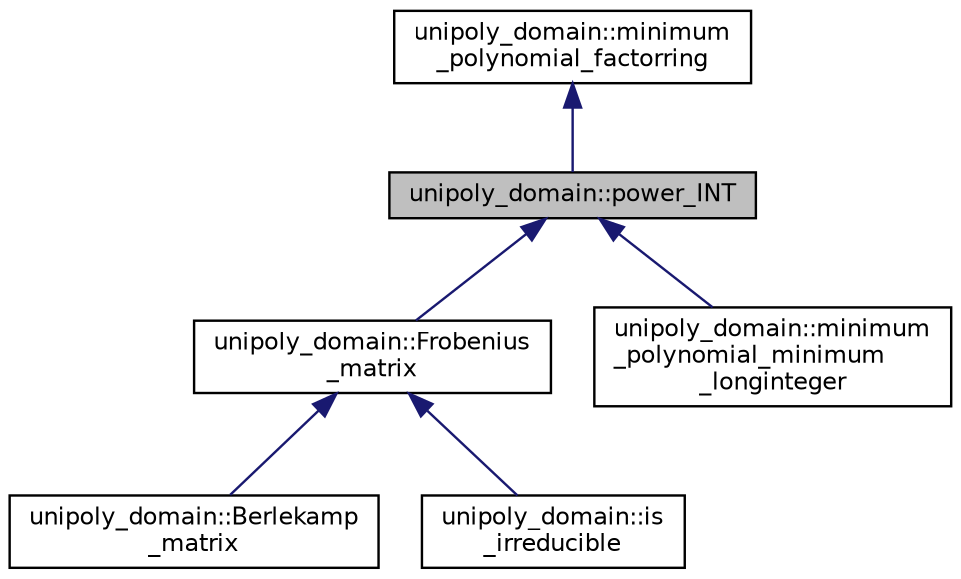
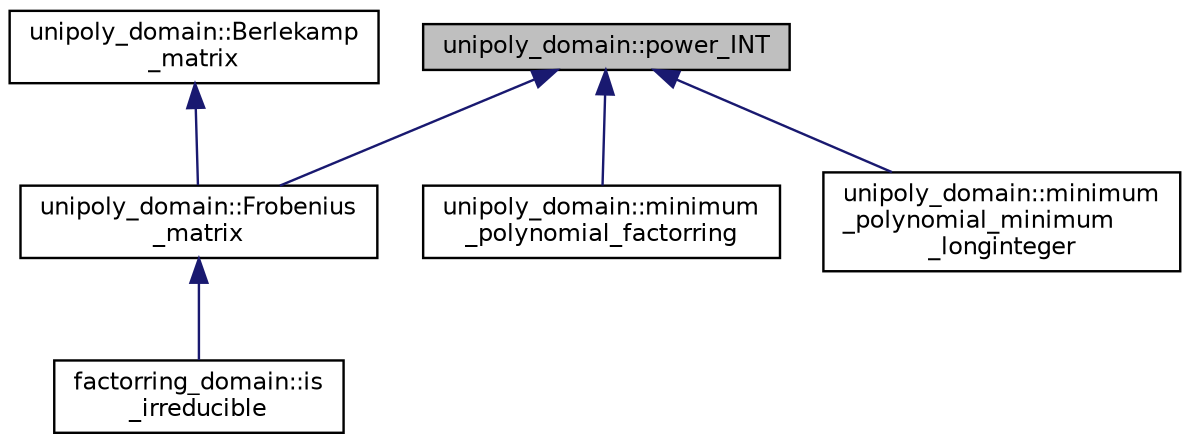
(573, 140) -> (604, 140)
(274, 453) -> (197, 146)
(553, 532) -> (199, 397)
